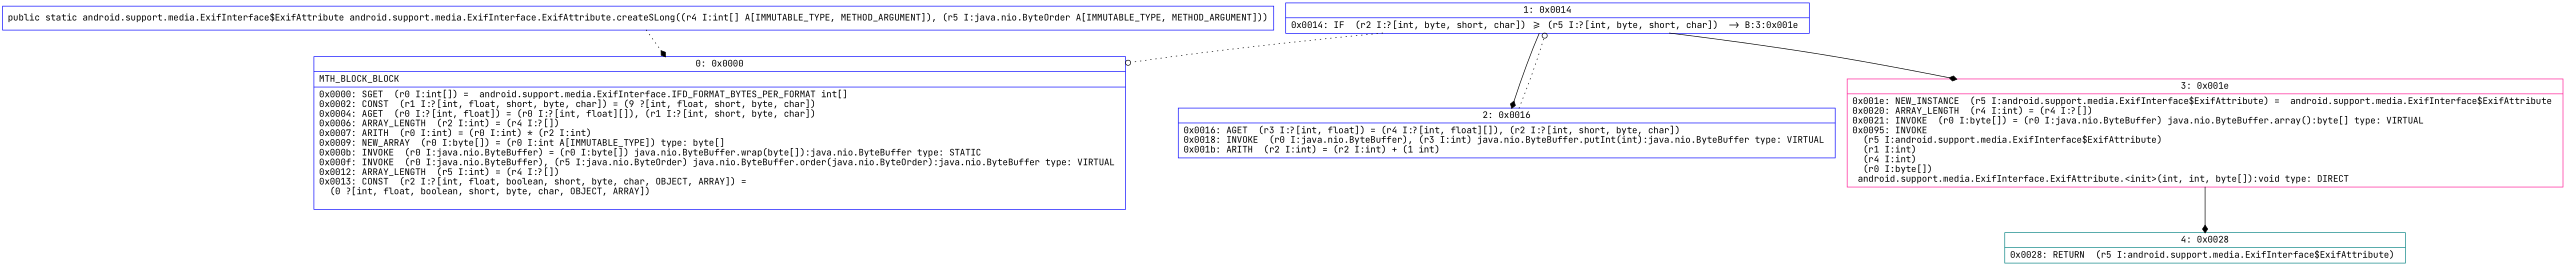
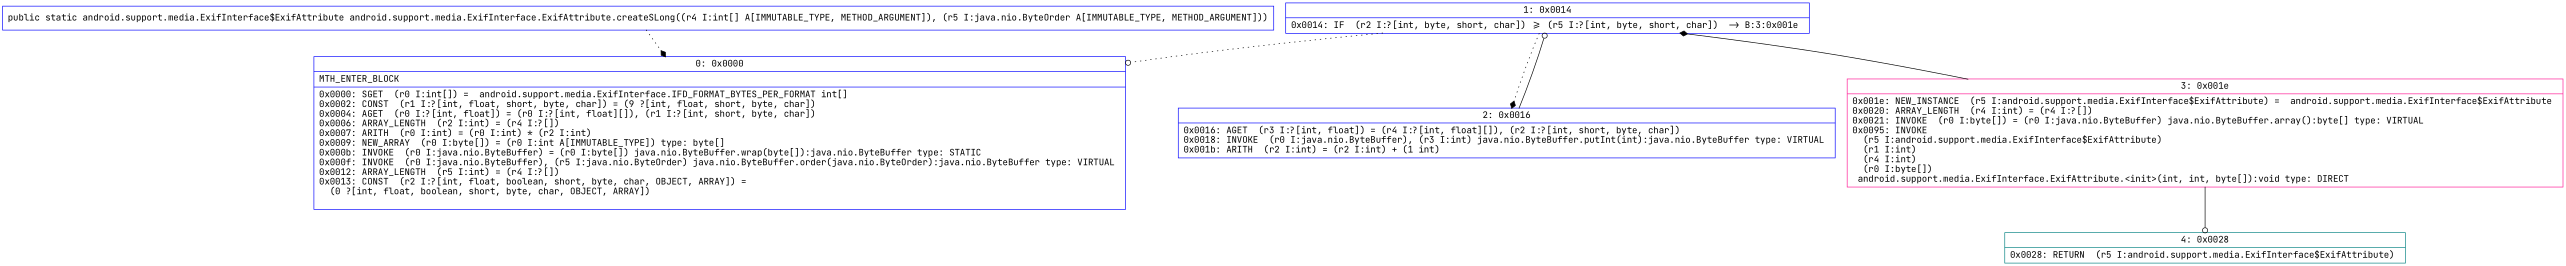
(1810, 53) -> (1829, 54)
(1526, 67) -> (1526, 67)
(1532, 74) -> (1532, 74)
(359, 79) -> (359, 79)
(2205, 207) -> (2205, 207)
